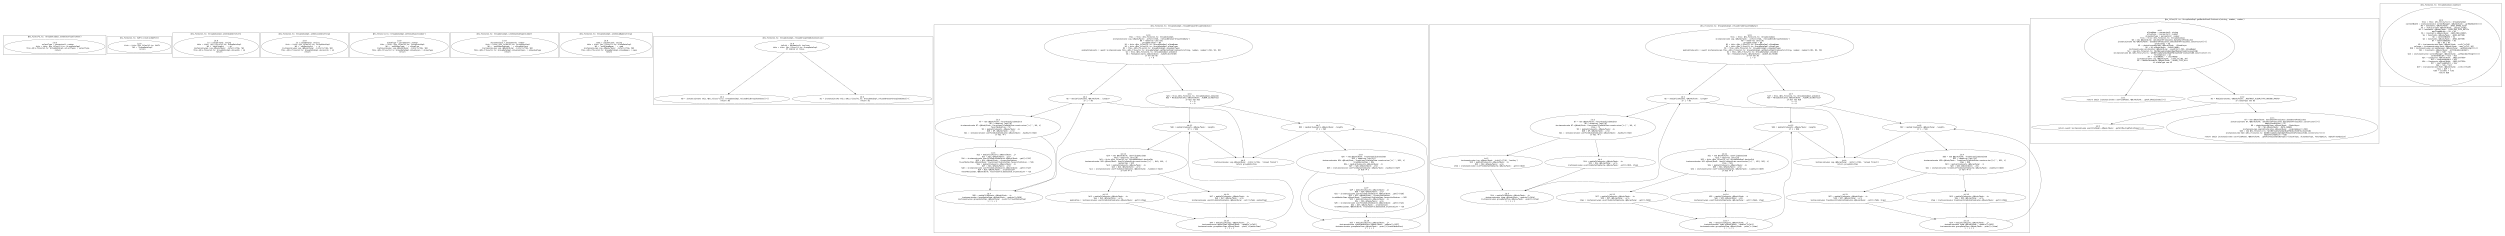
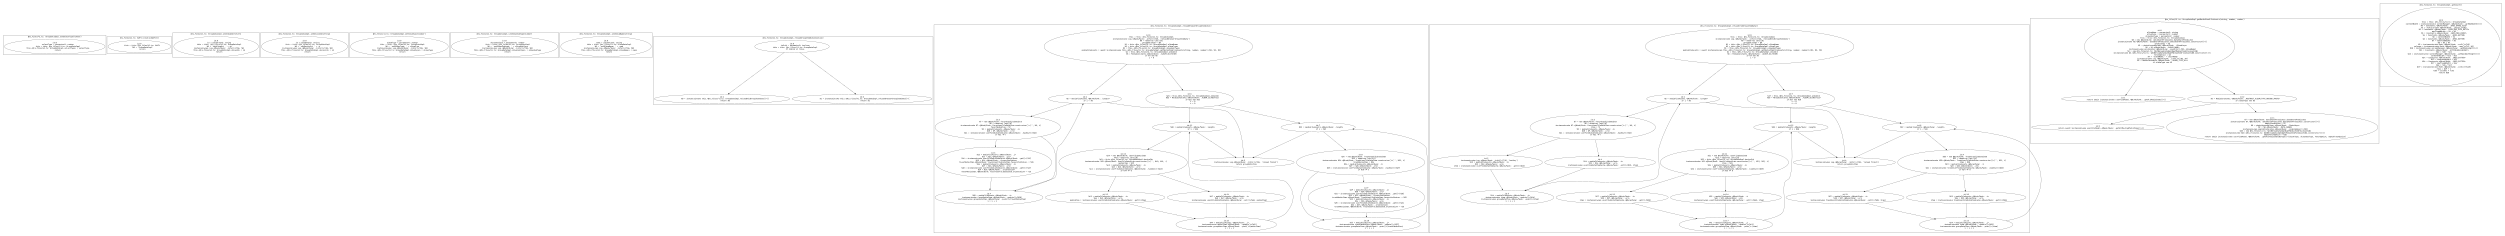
(2441, 5) -> (2441, 5)
